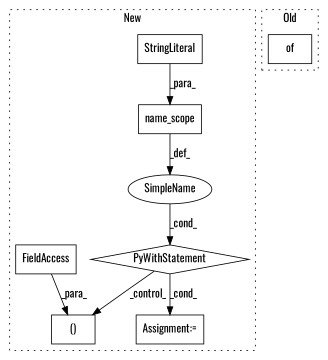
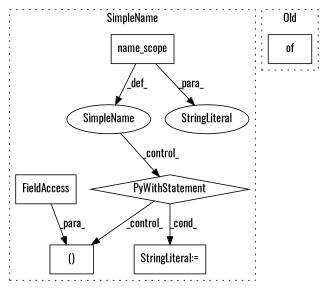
(133, 19) -> (133, 19)
(170, 49) -> (207, 119)
(170, 80) -> (172, 82)
(184, 224) -> (161, 154)
(170, 329) -> (170, 259)
